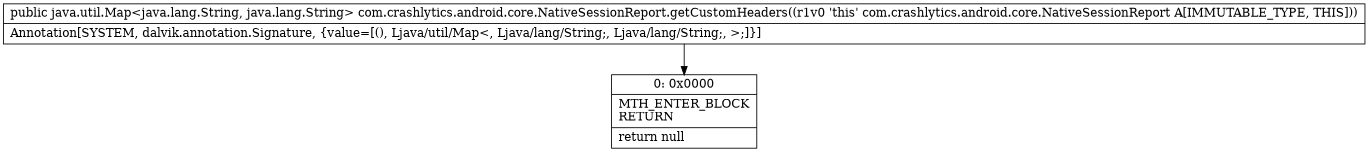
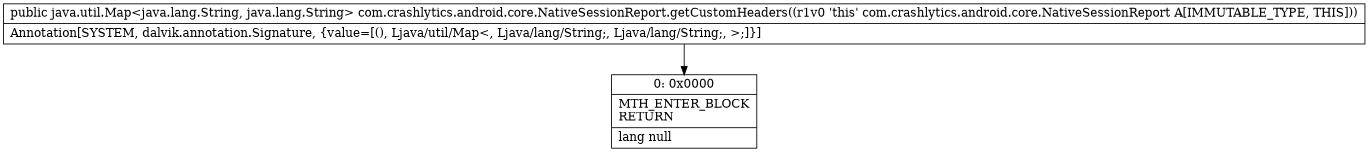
(652, 138) -> (645, 138)
